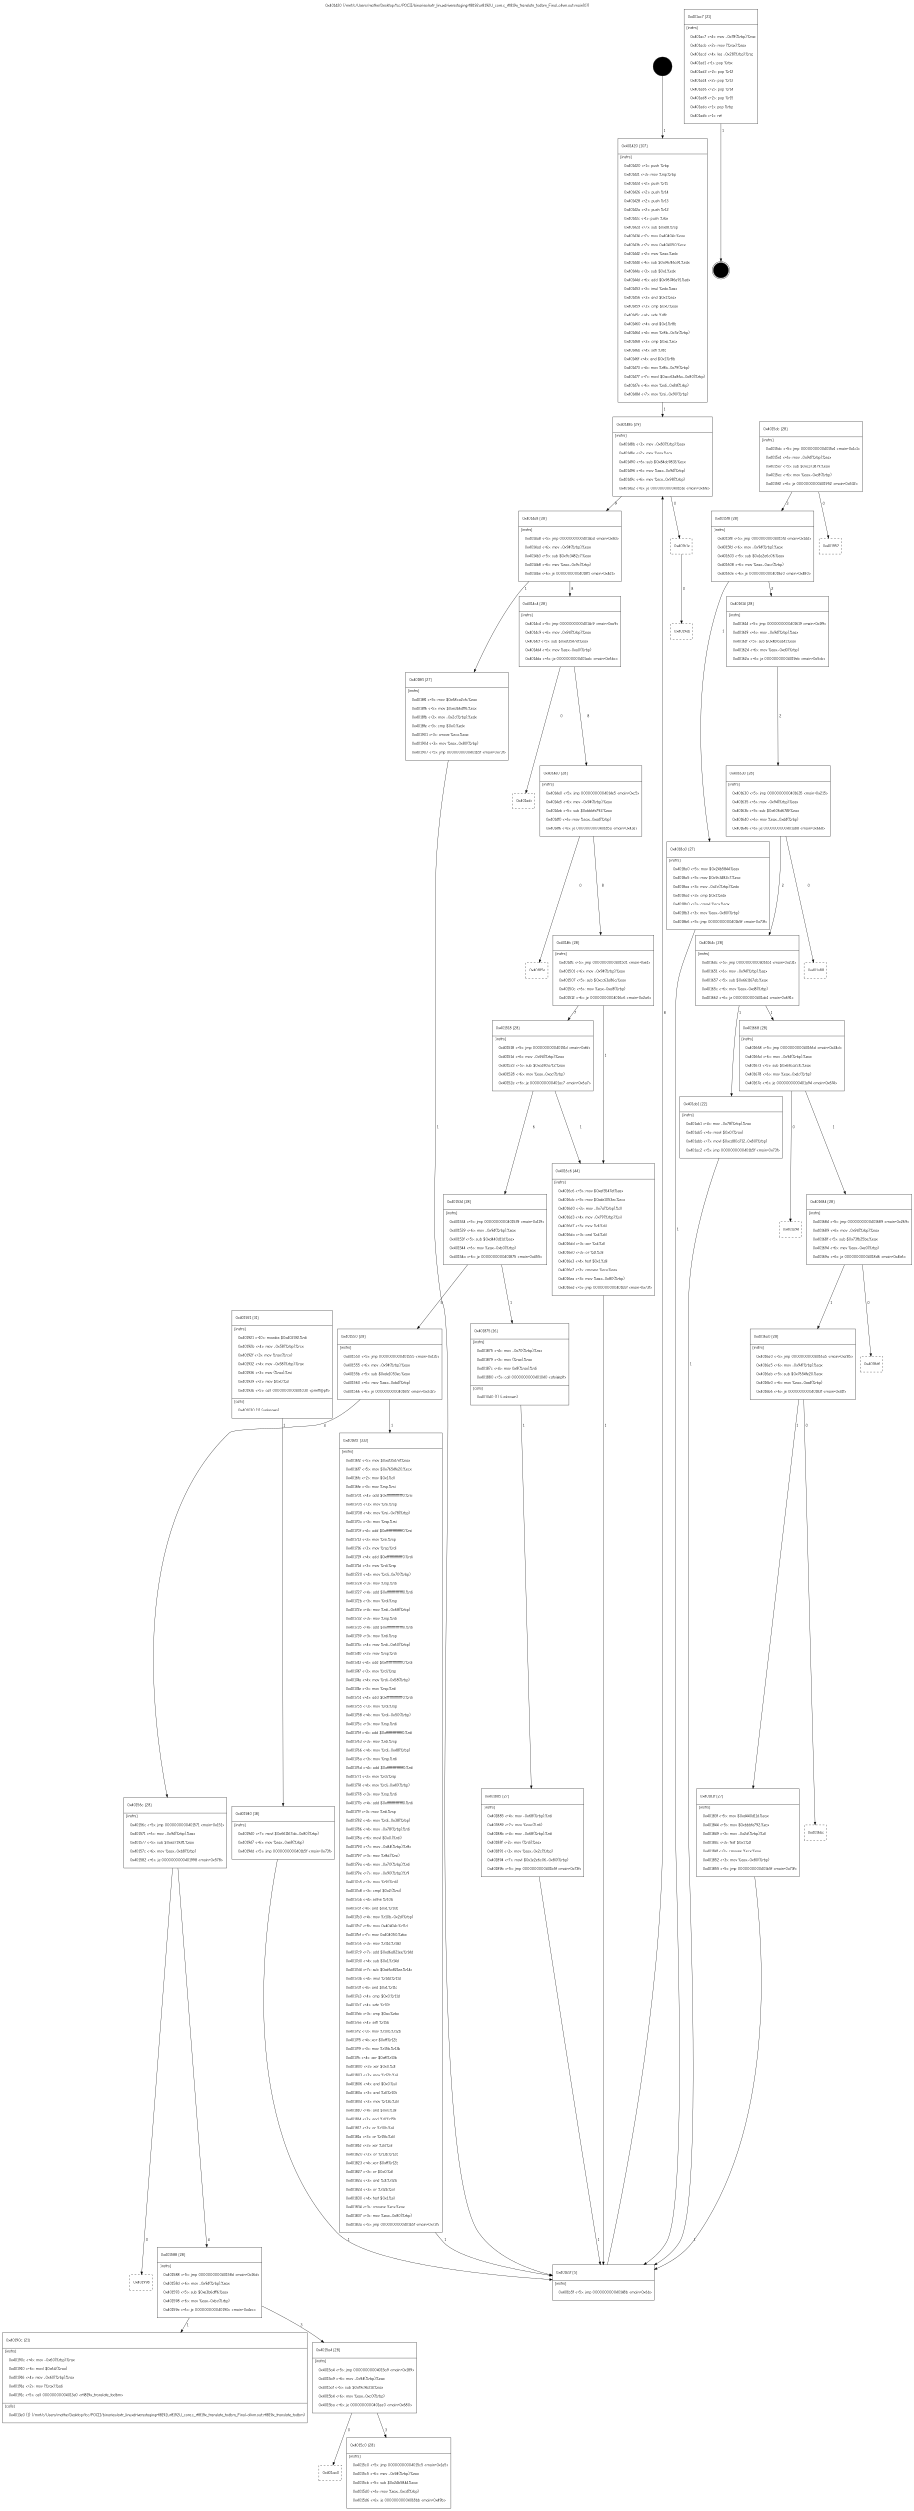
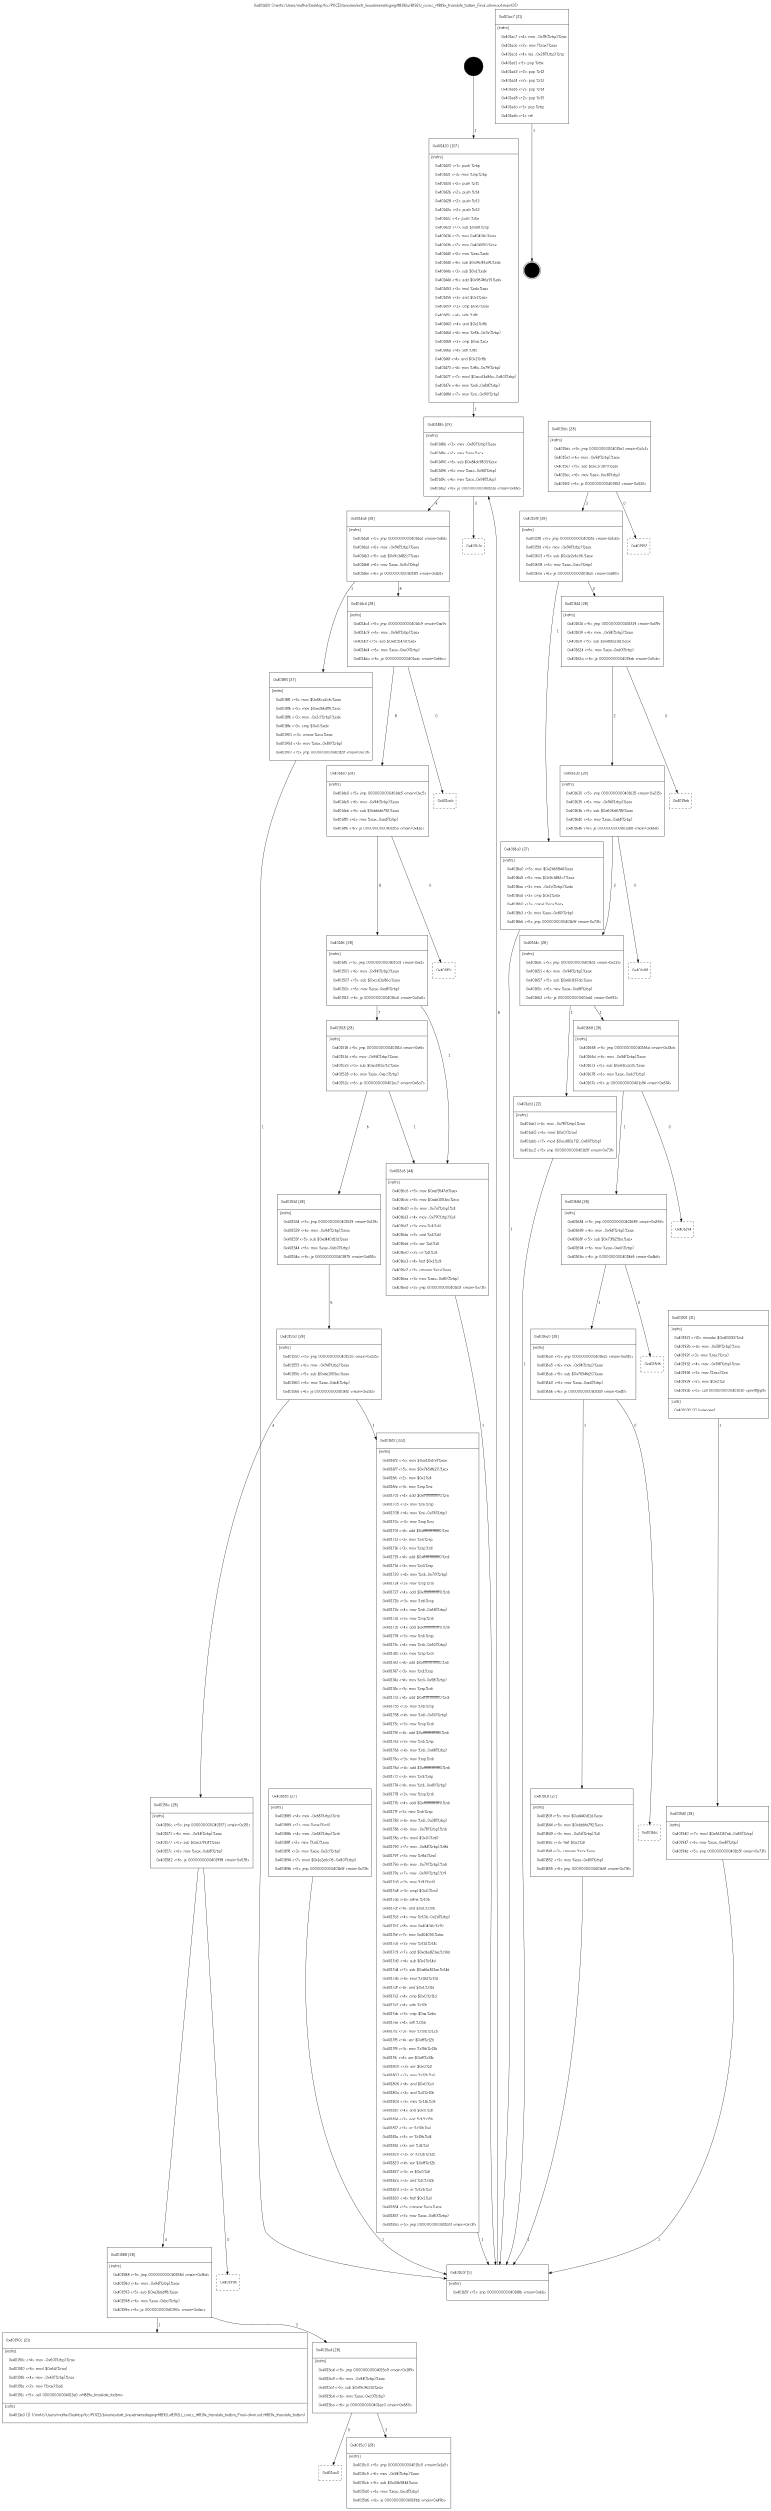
(681, 587) -> (652, 729)
(520, 1364) -> none
